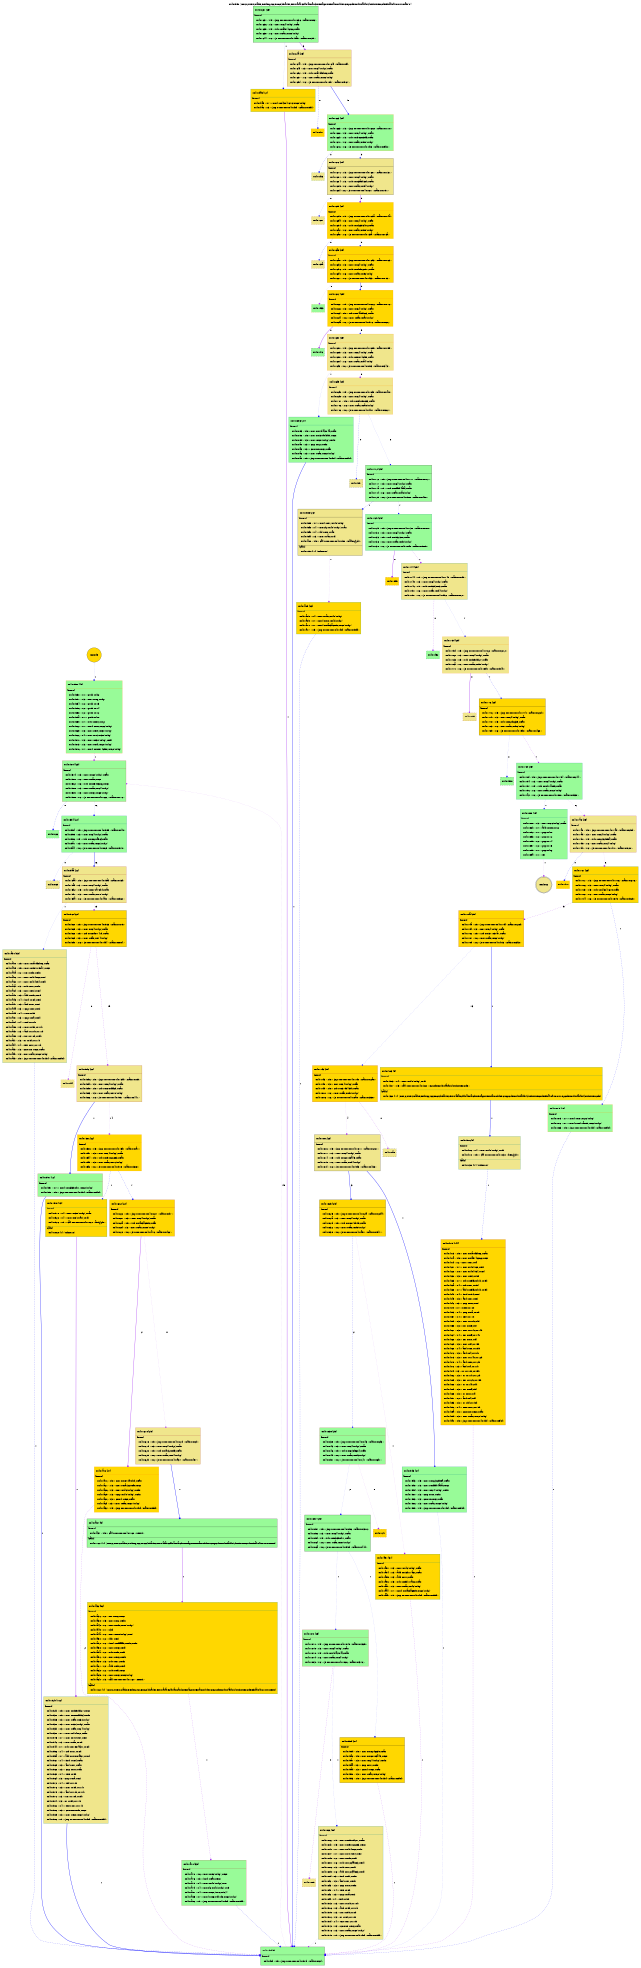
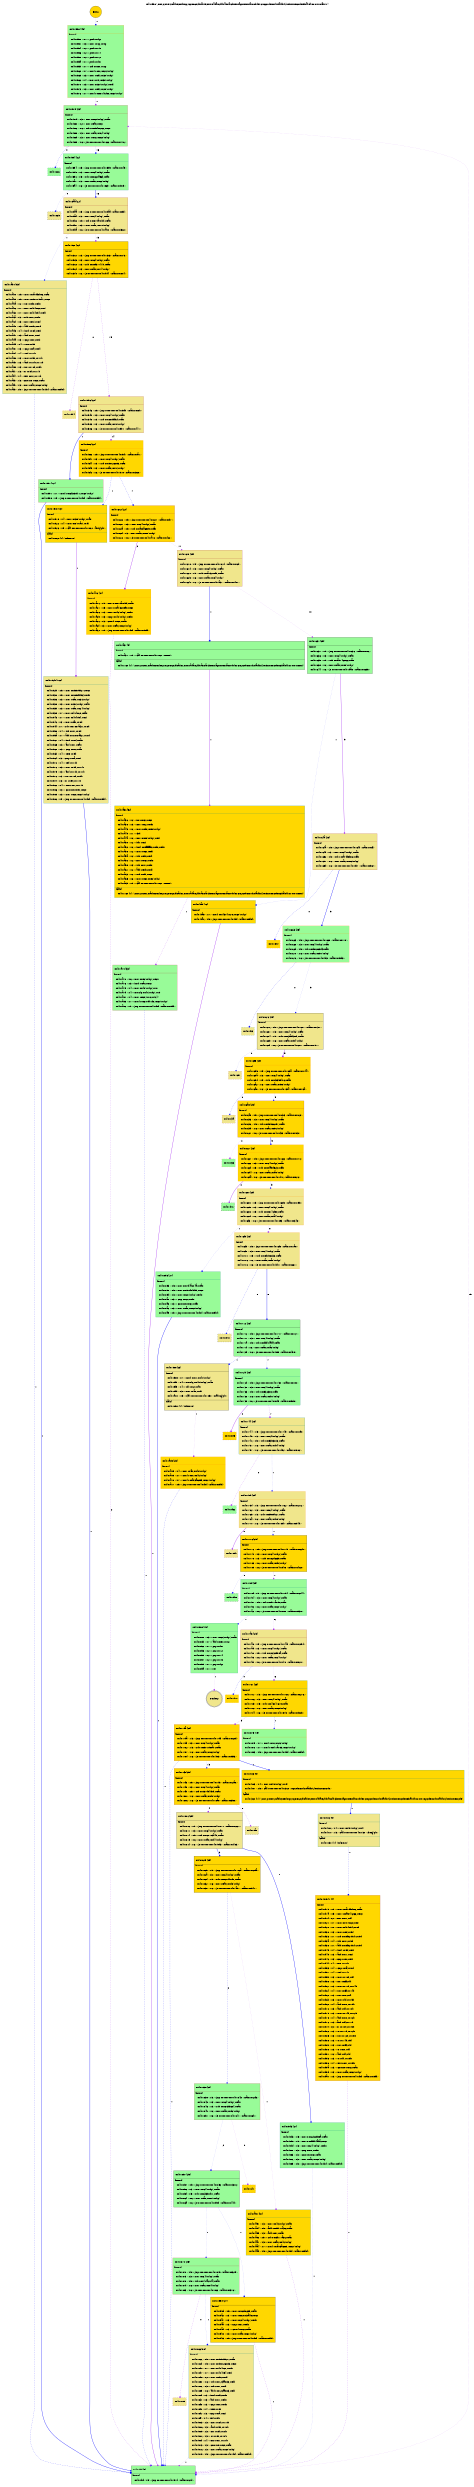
(379, 439) -> (267, 1294)
none -> (274, 612)
(329, 618) -> (193, 1473)
(94, 655) -> (96, 12)
(552, 1633) -> (171, 2112)
